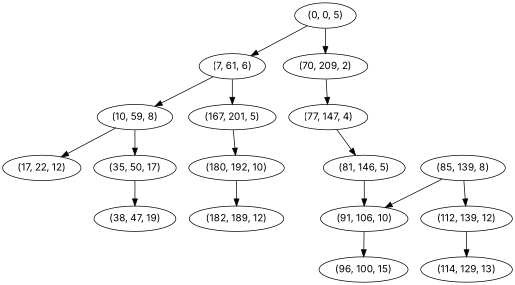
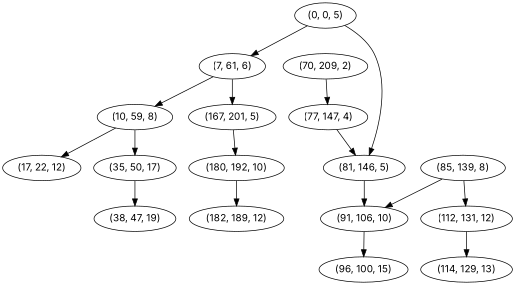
(325, 37) -> (381, 80)
(467, 219) -> (467, 219)
